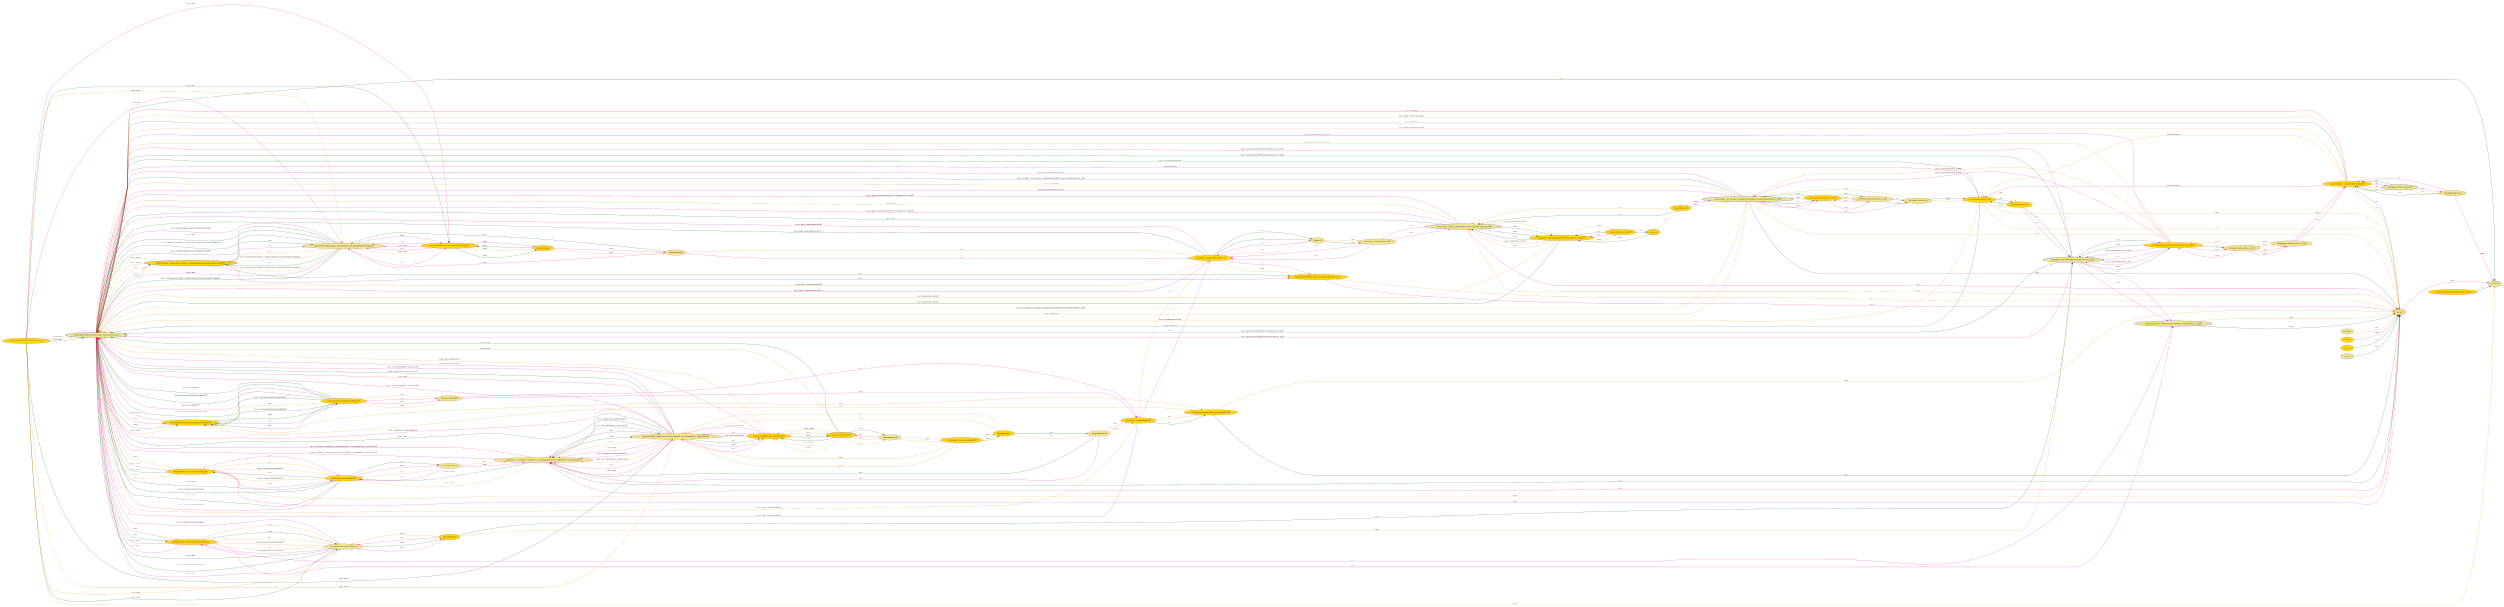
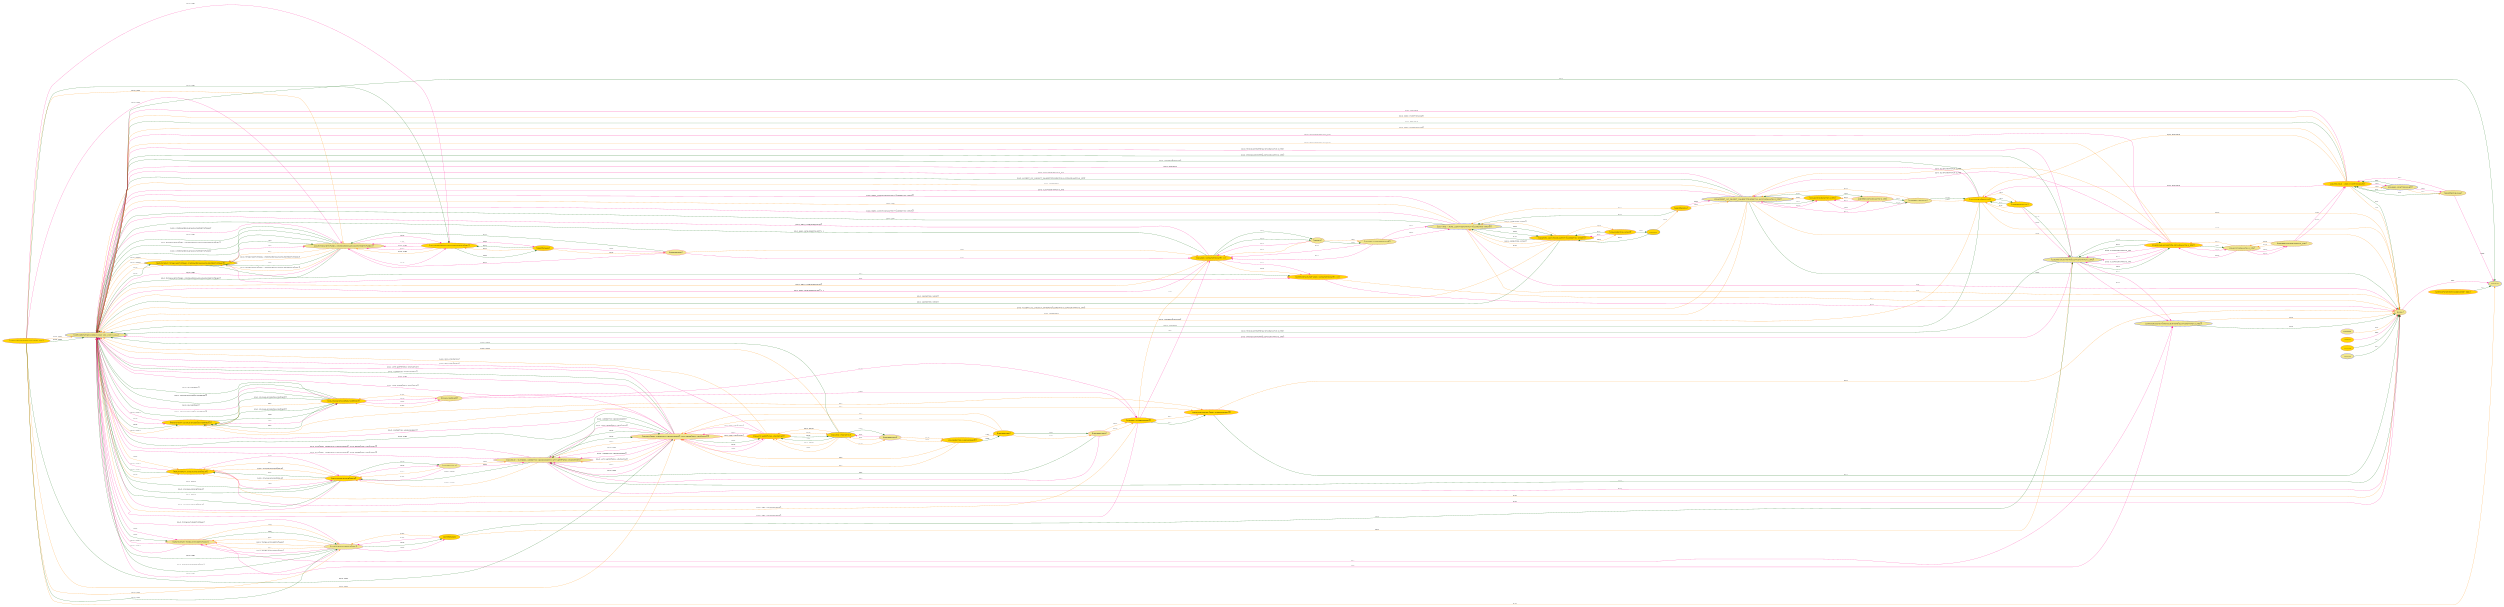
(191, 542) -> (191, 542)
